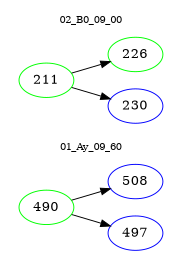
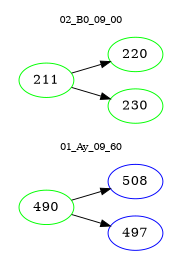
(135, 54) -> (135, 54)
(135, 106) -> (135, 106)
